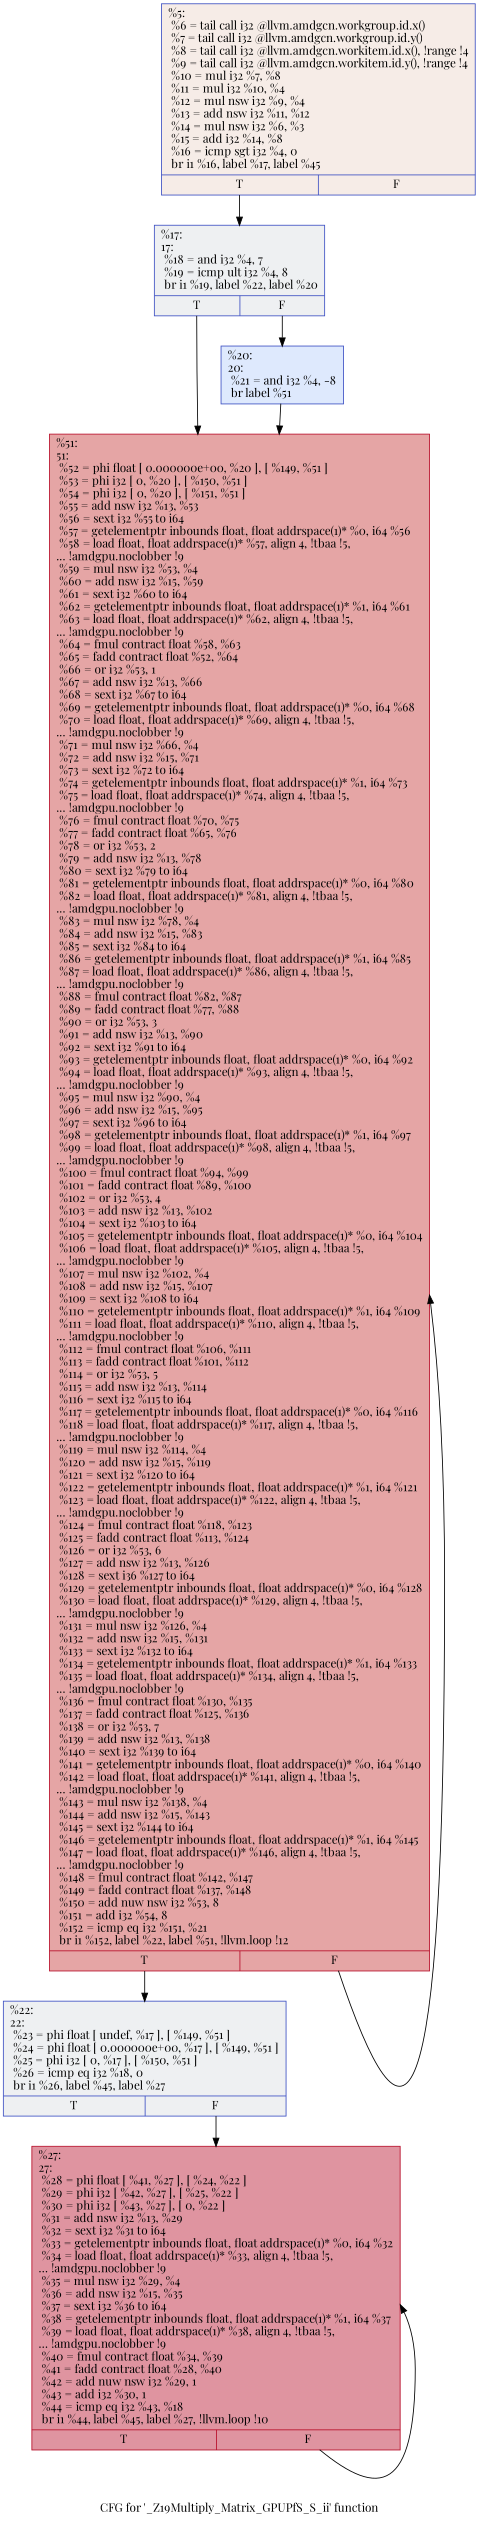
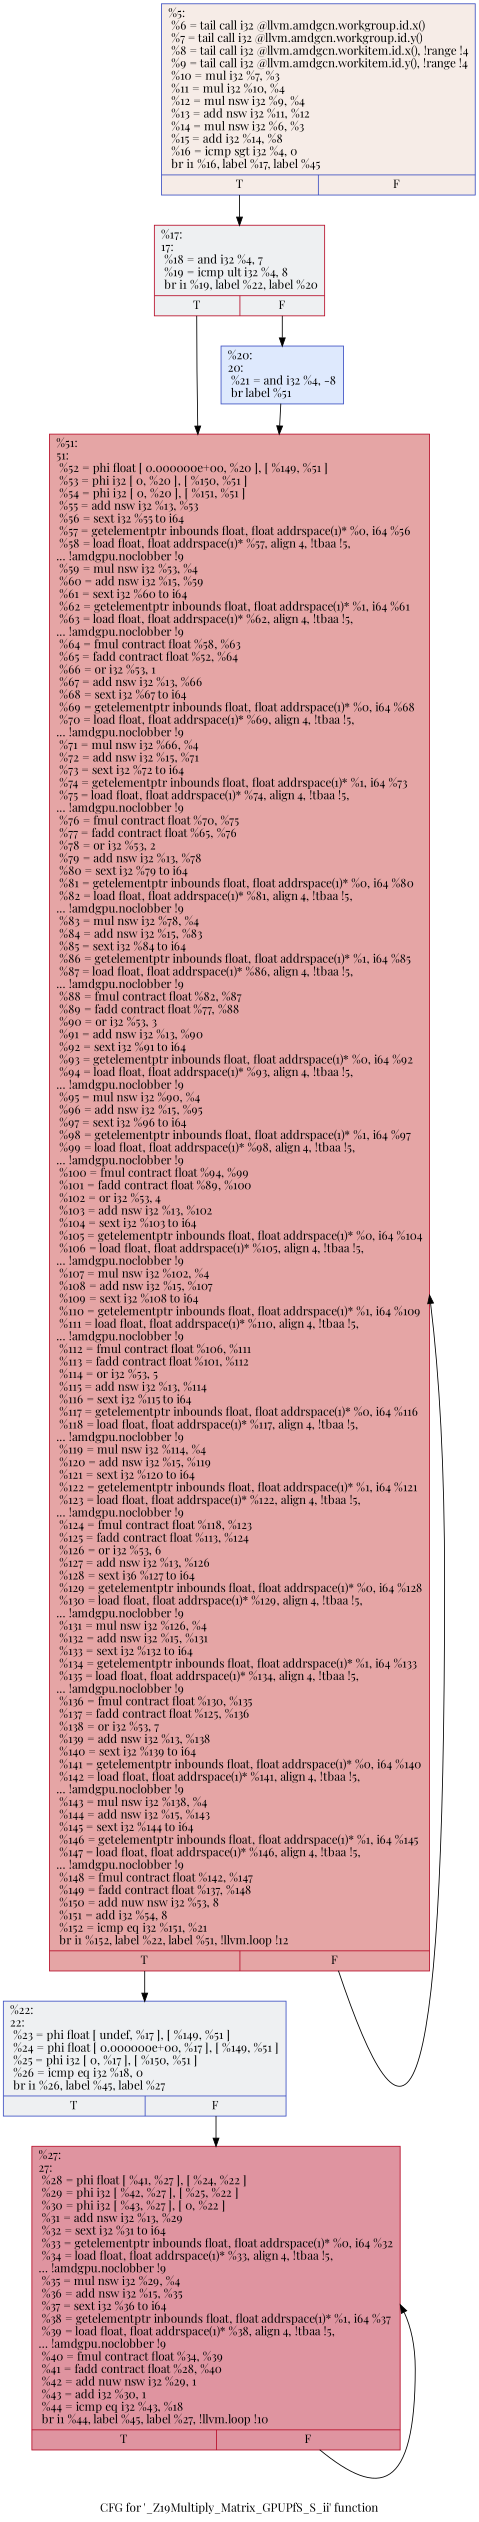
(225, 76) -> (224, 76)
(240, 271) -> (240, 271)
